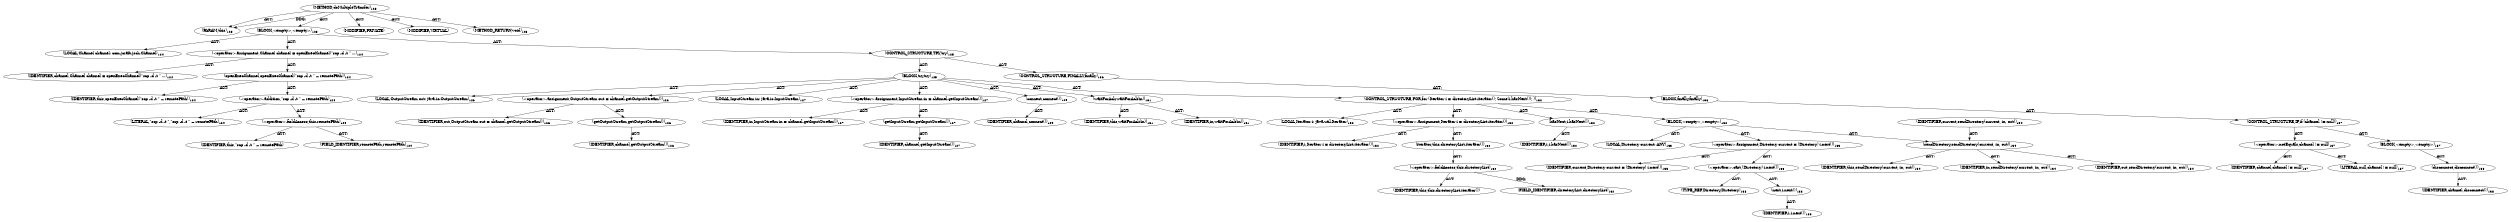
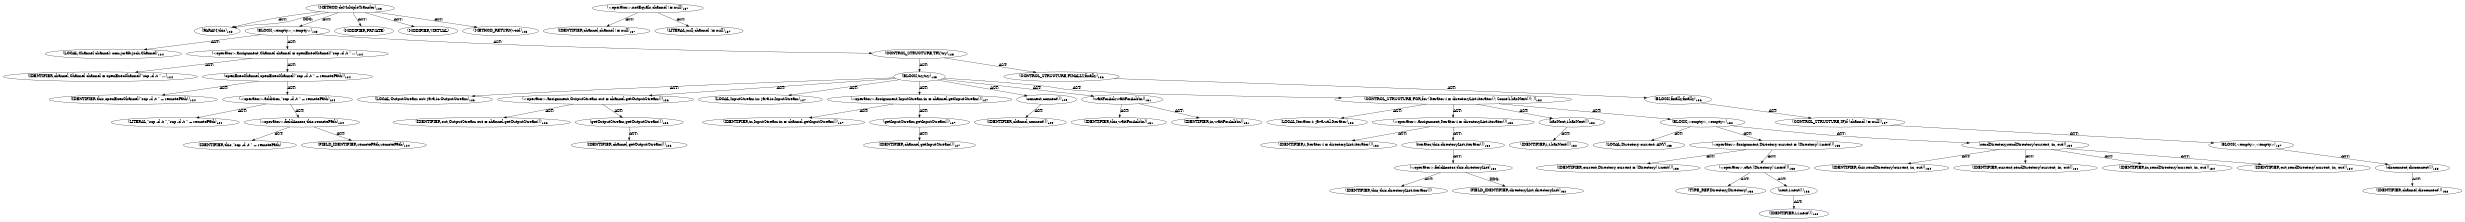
(1969, 132) -> (2025, 155)
(2295, 132) -> none
